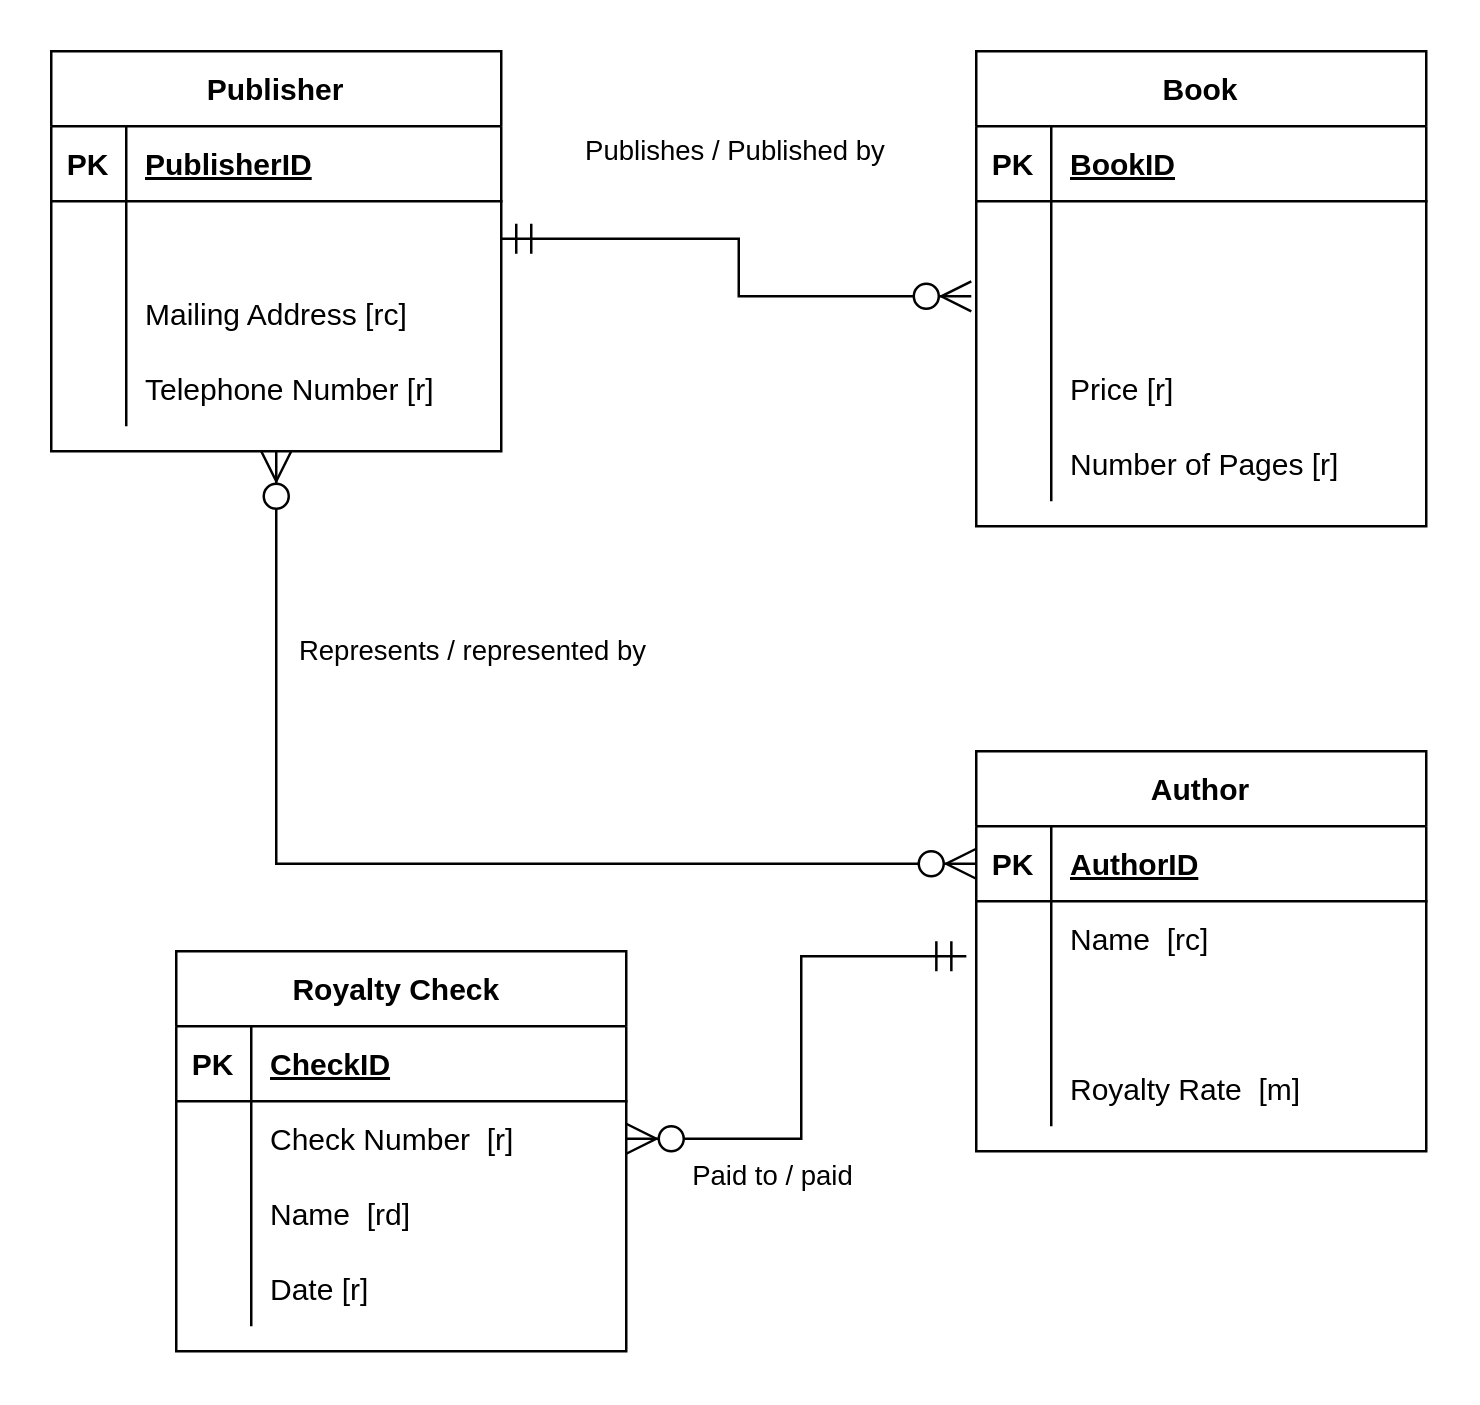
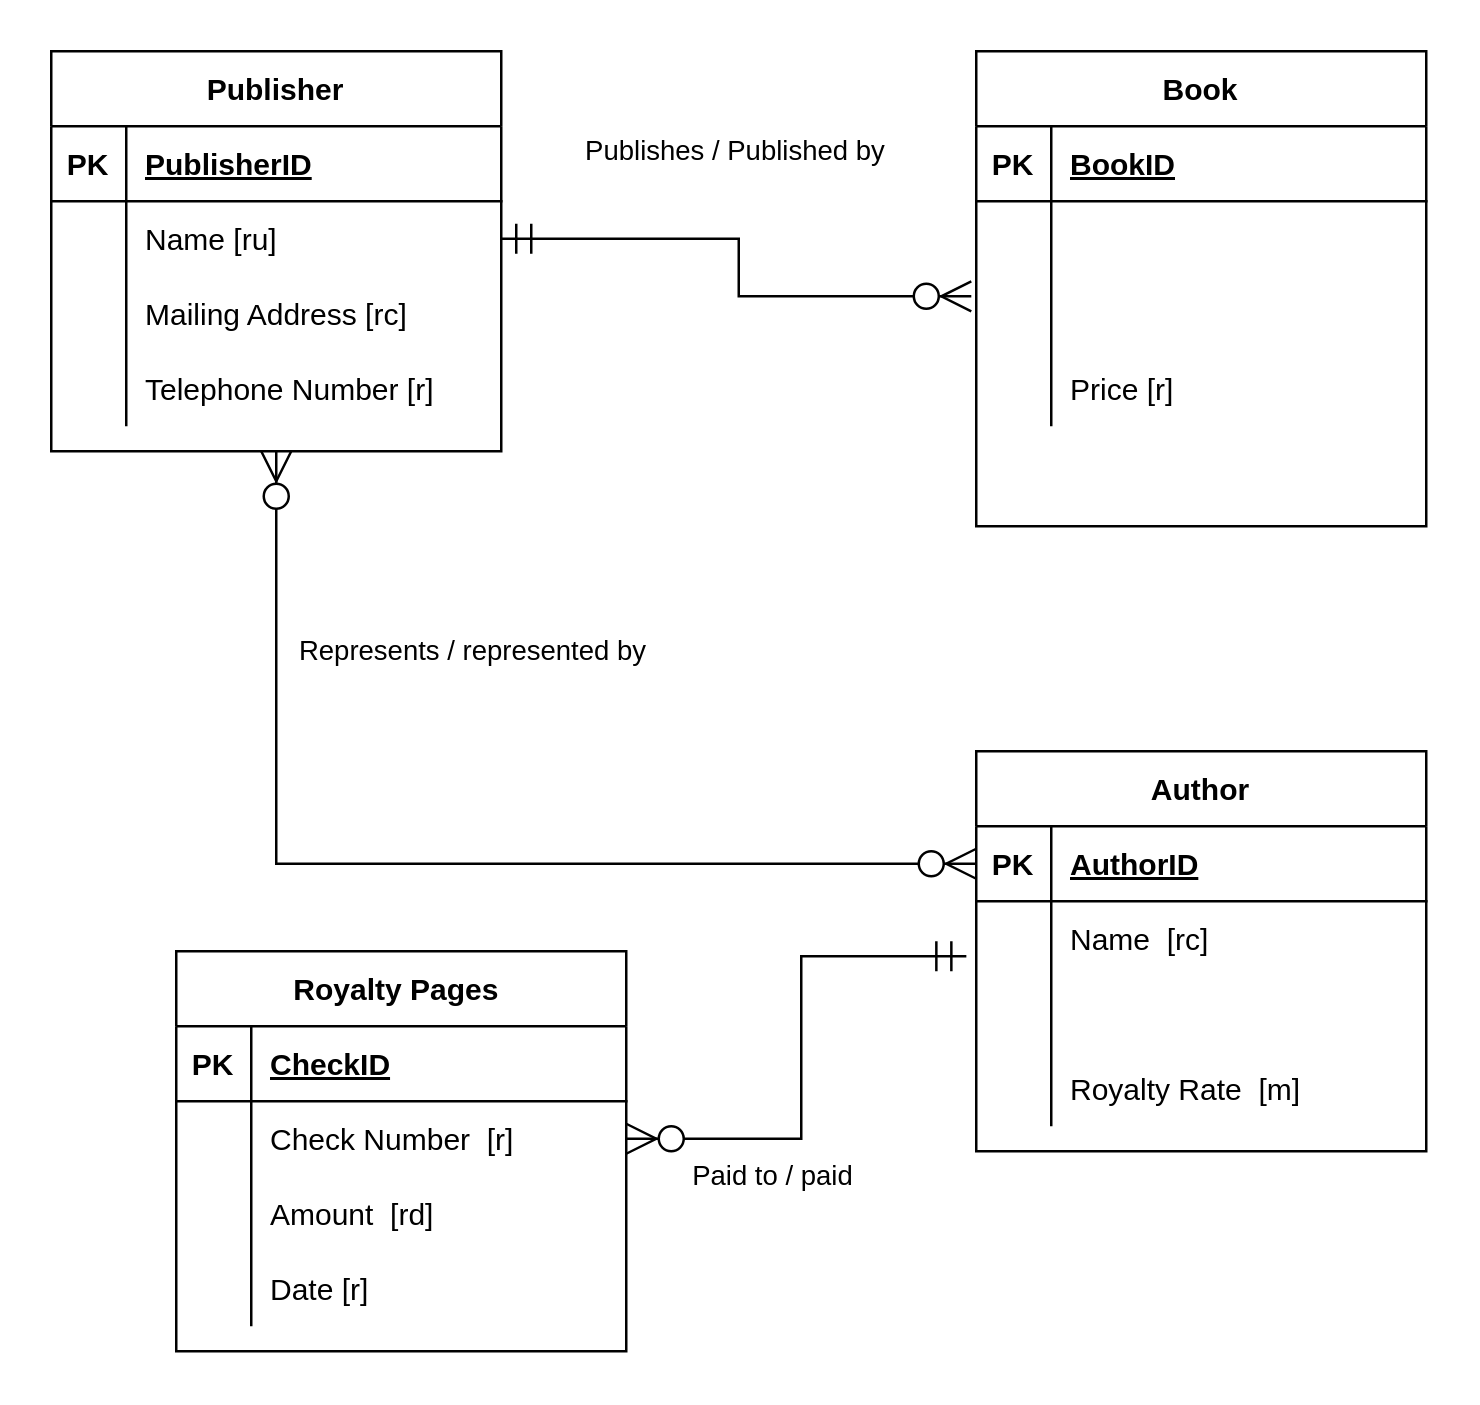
none -> (314, 239)
(1239, 464) -> none
(400, 990) -> (400, 990)
(350, 1215) -> (367, 1215)
